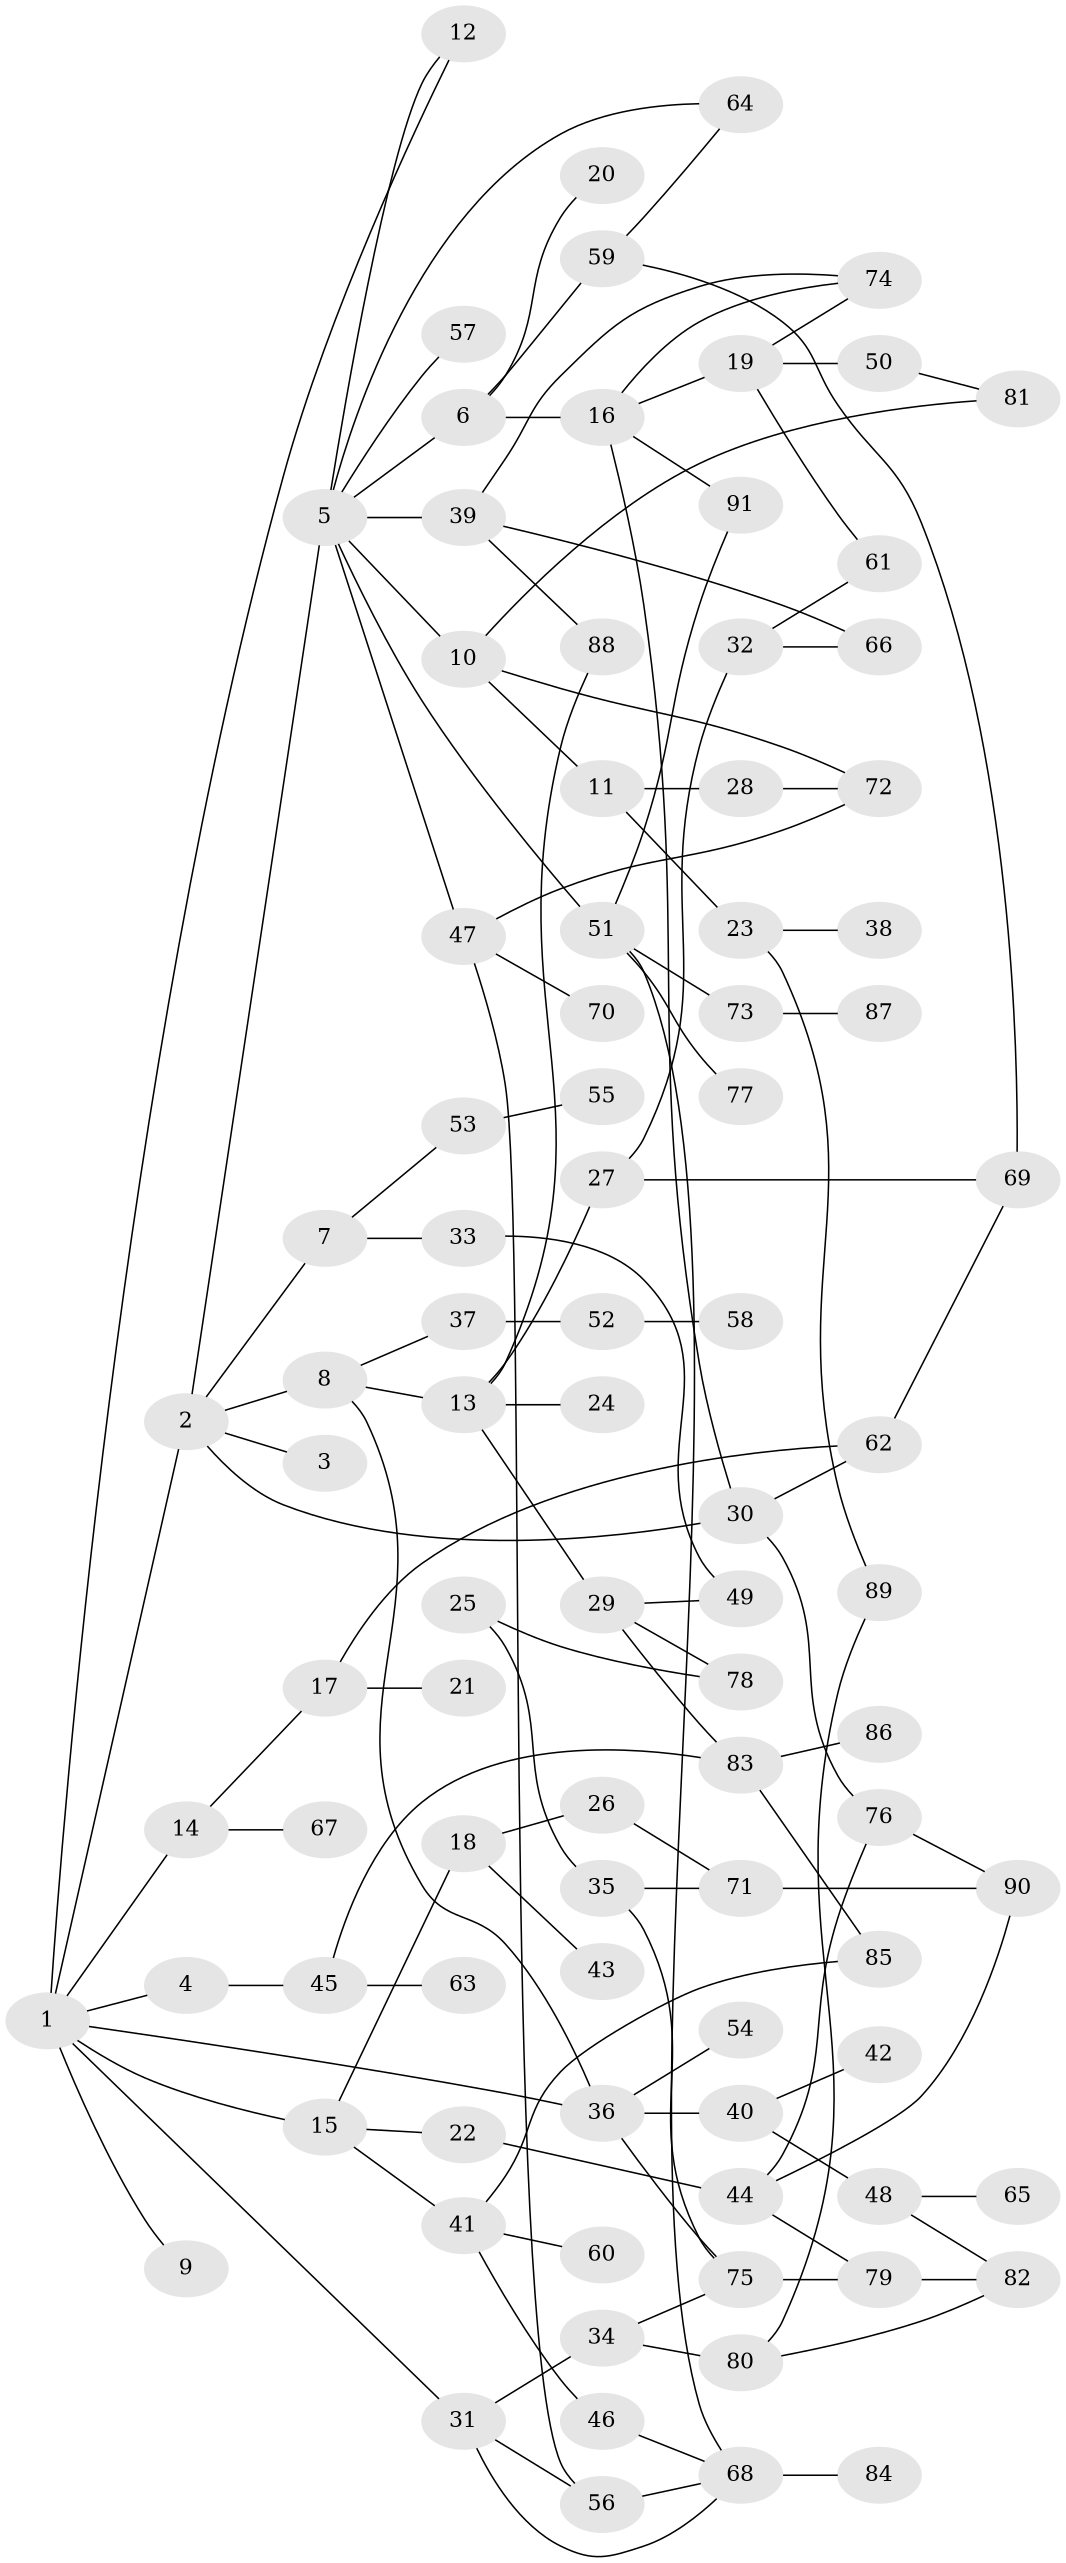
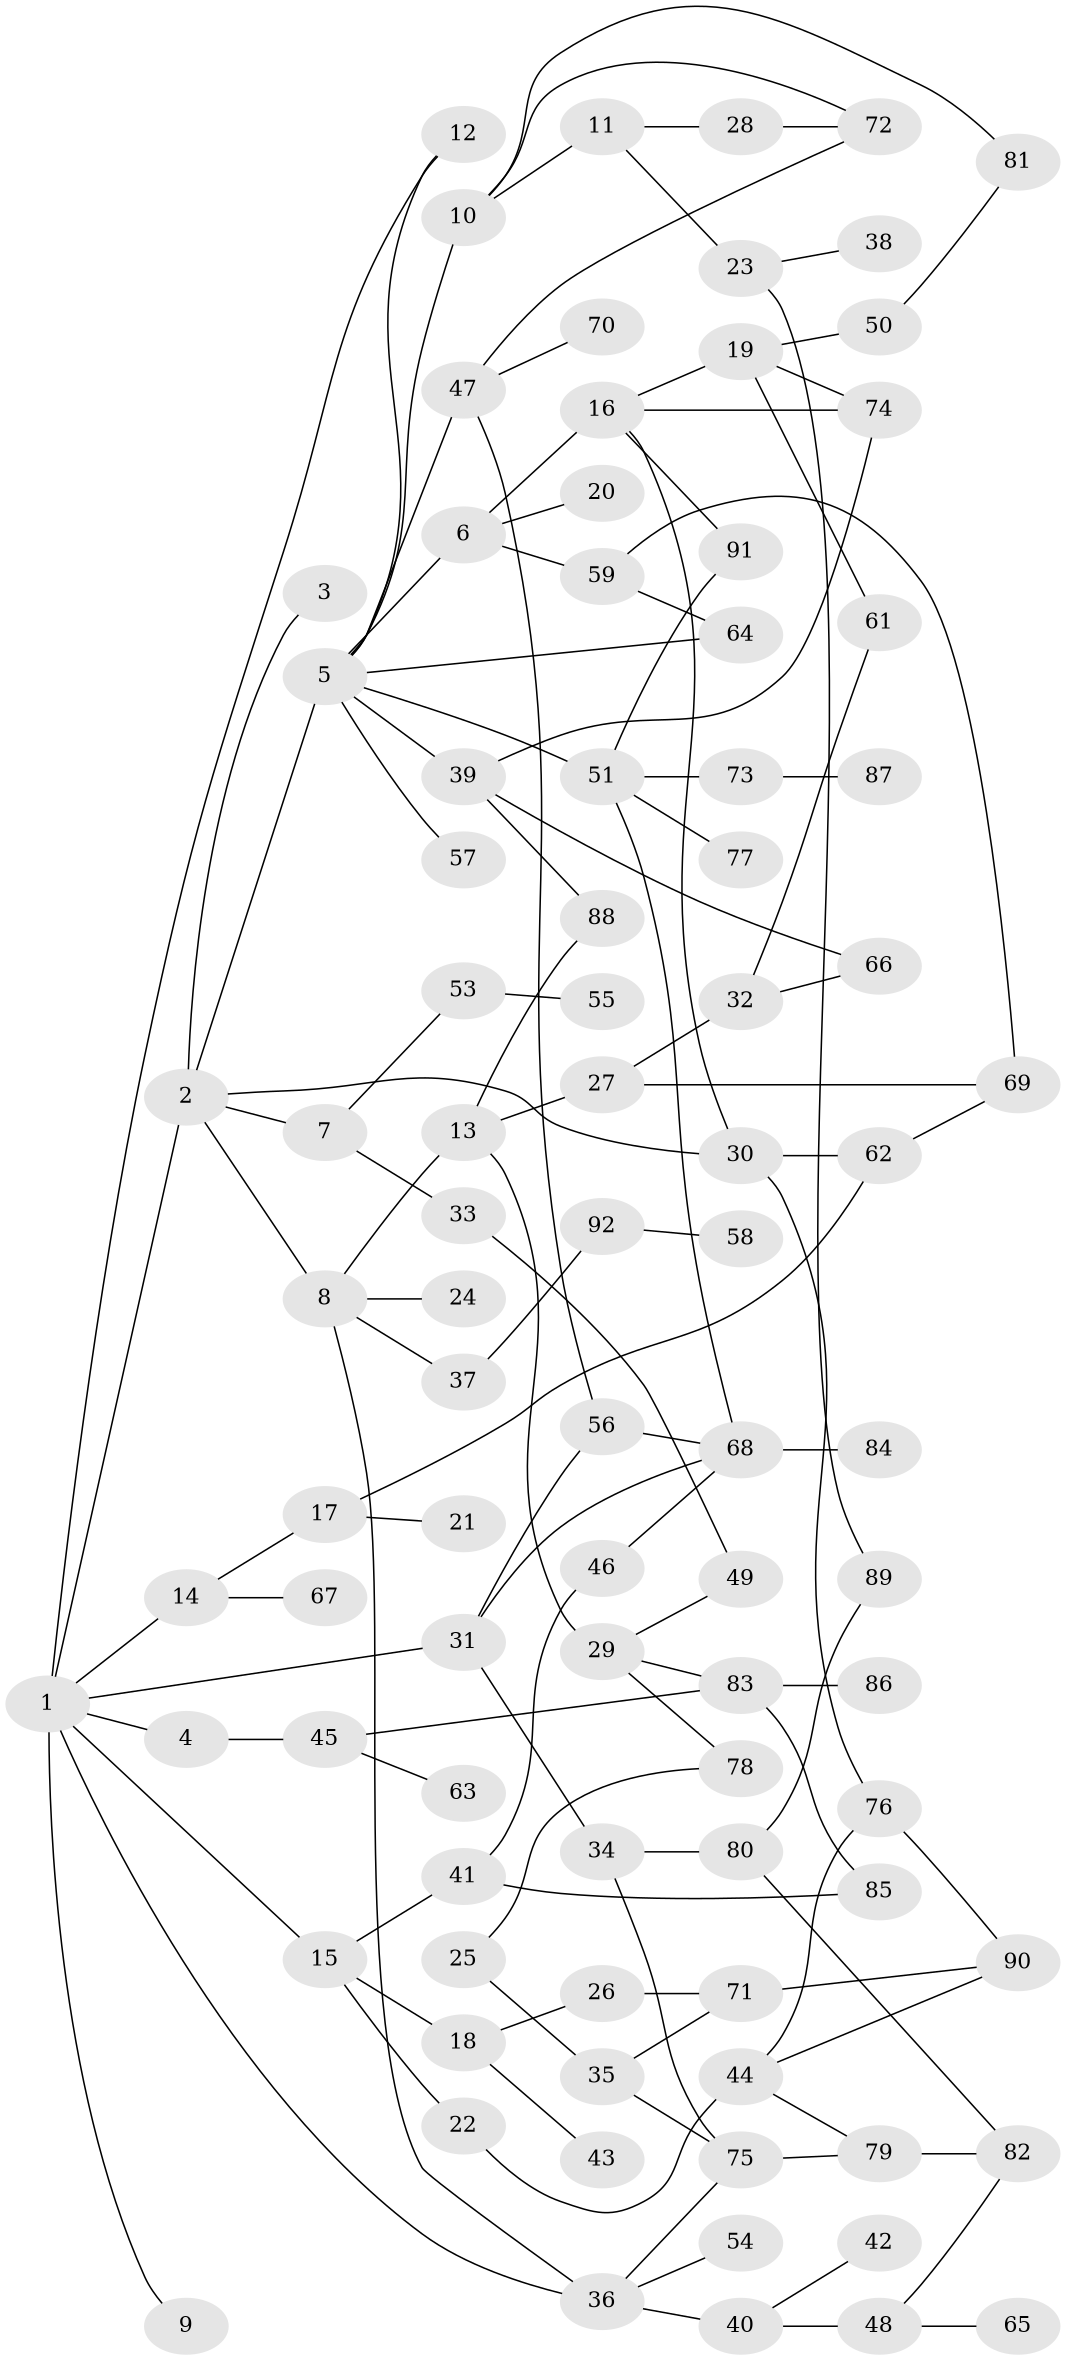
(602, 1322) -> (602, 1227)
(533, 1405) -> (395, 1299)
(602, 2255) -> none
